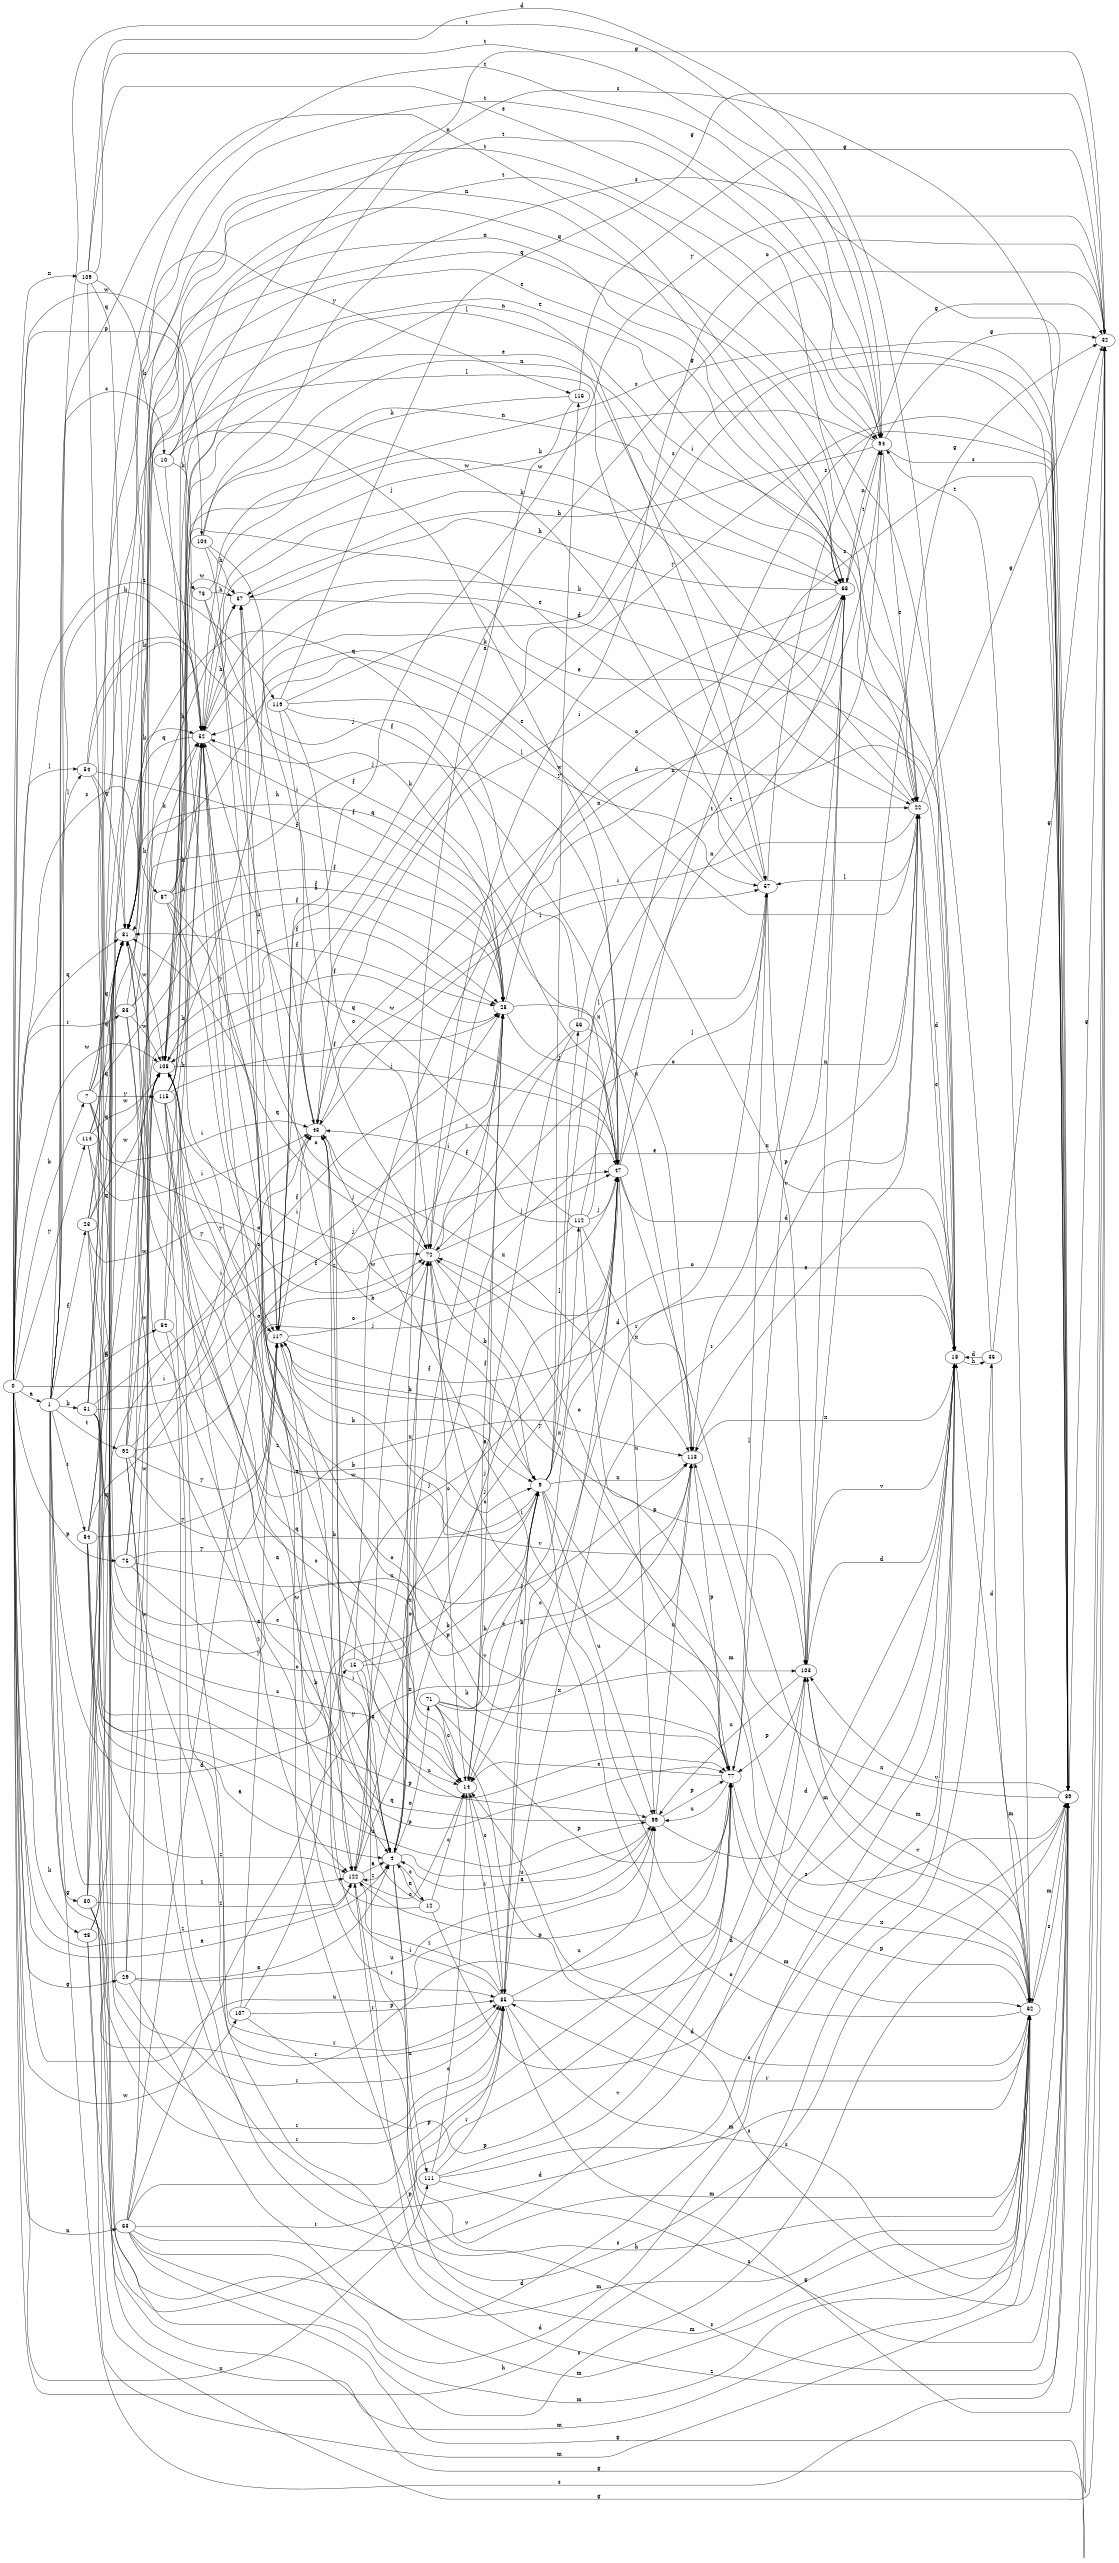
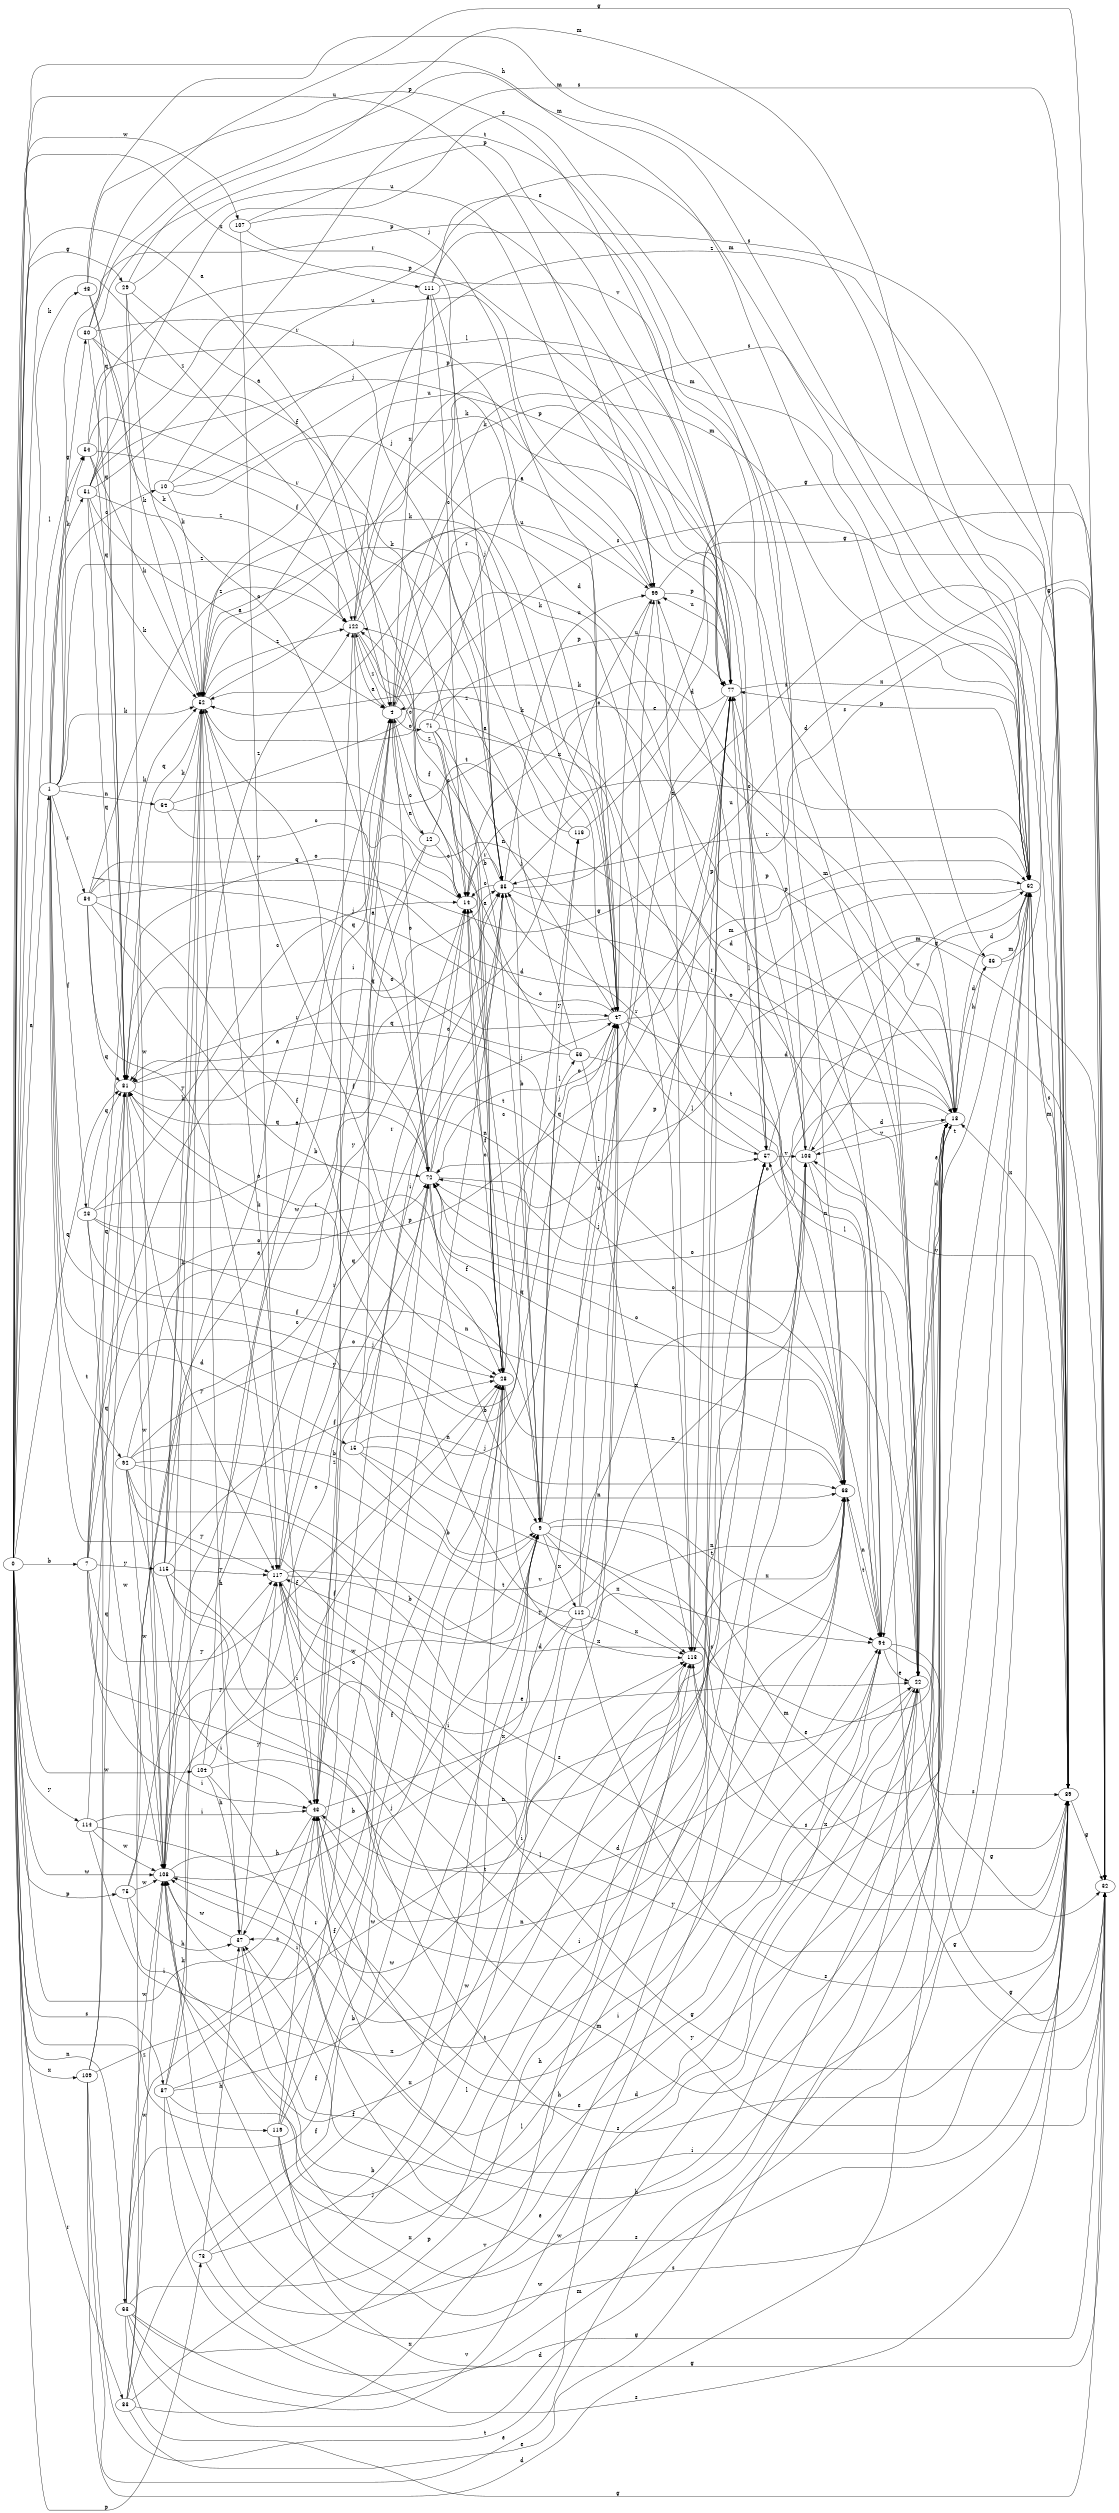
(791, 1726) -> (1055, 1270)
